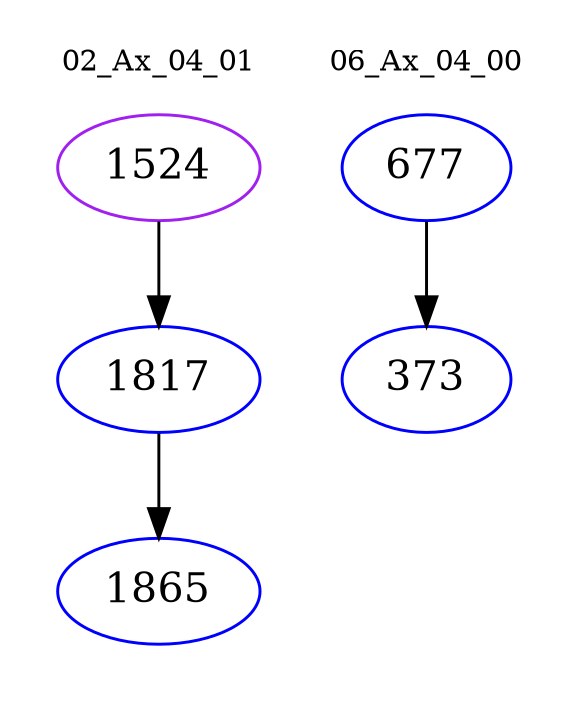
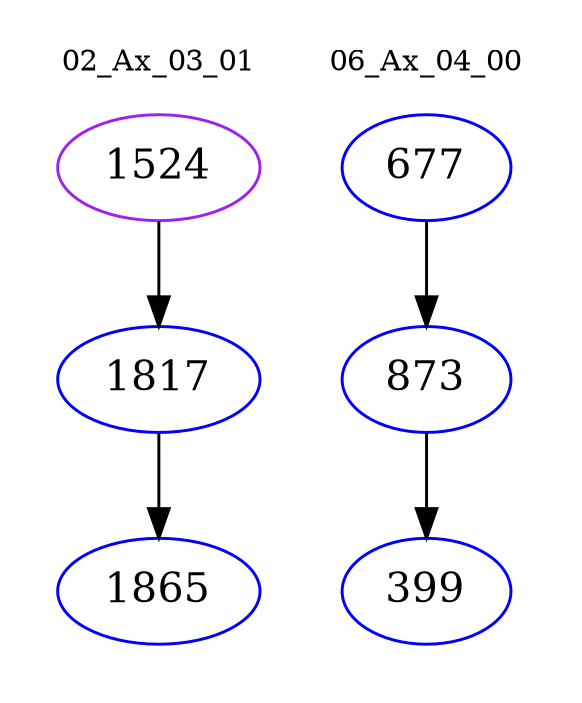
(159, 63) -> (159, 63)
(427, 379) -> (427, 379)
none -> (427, 591)
